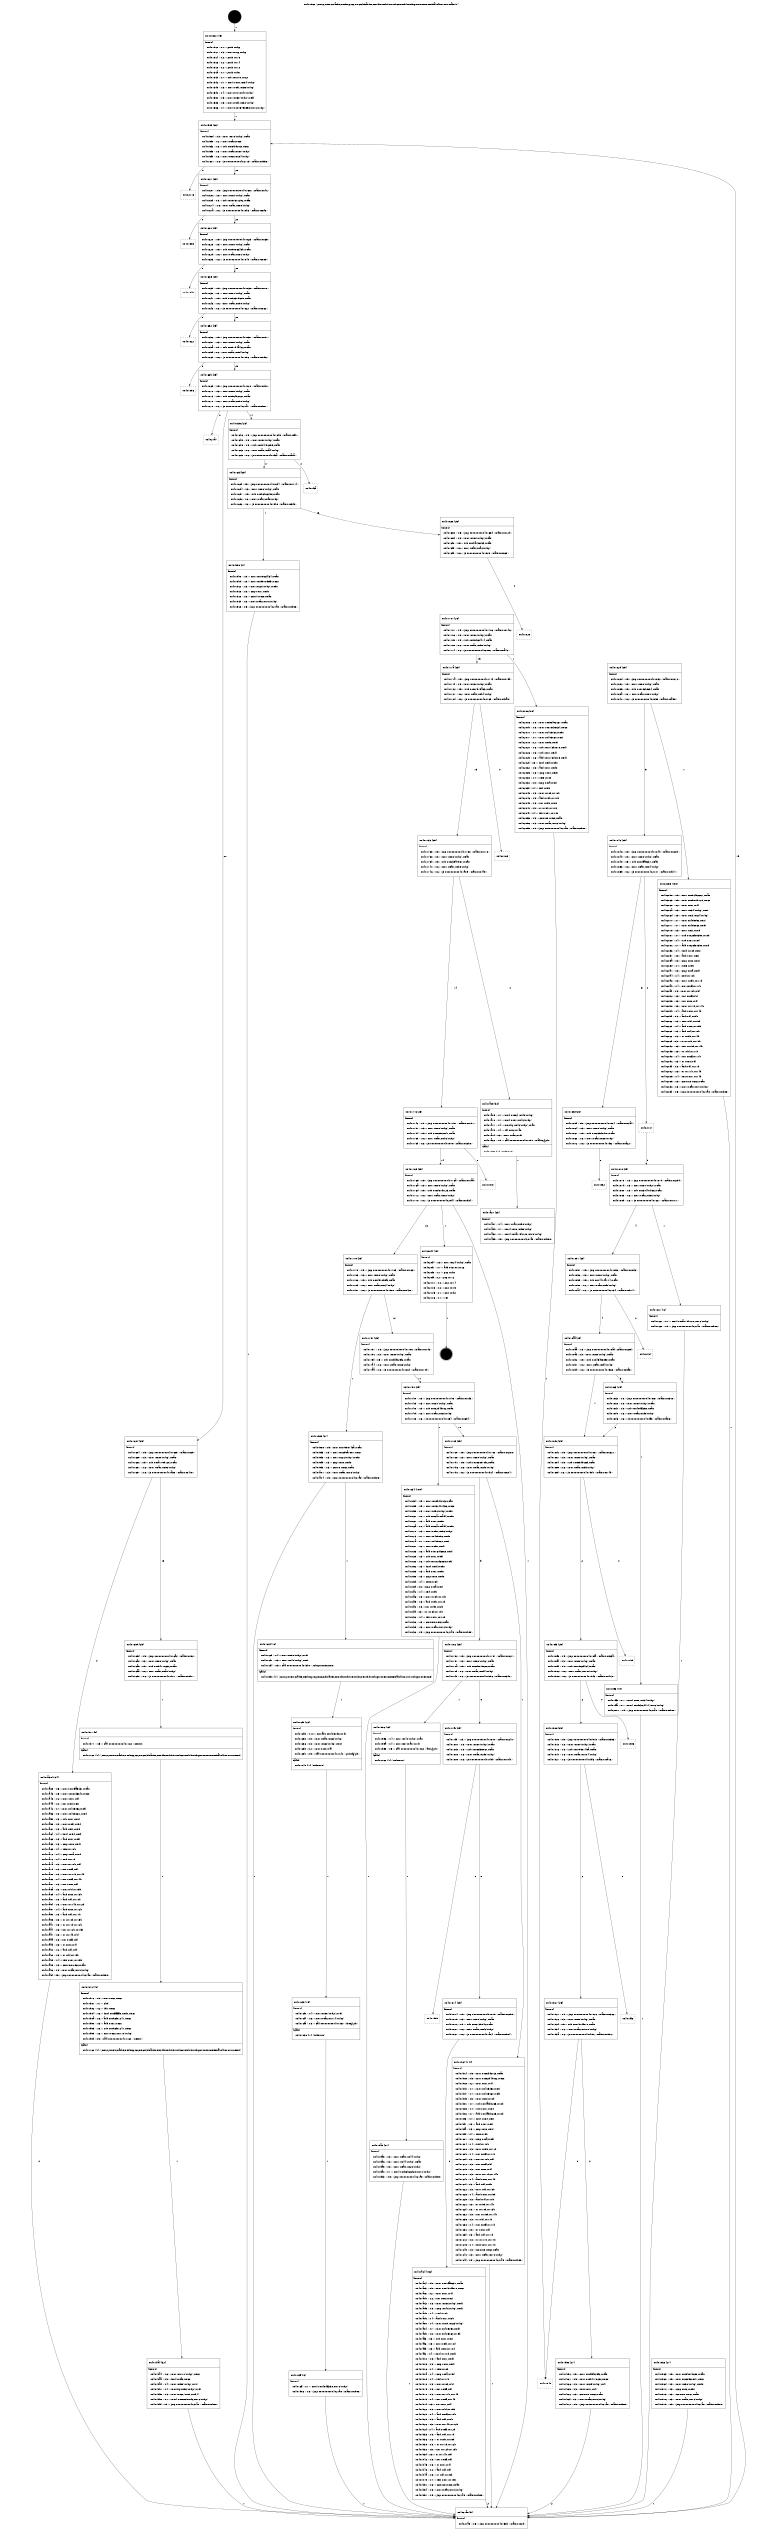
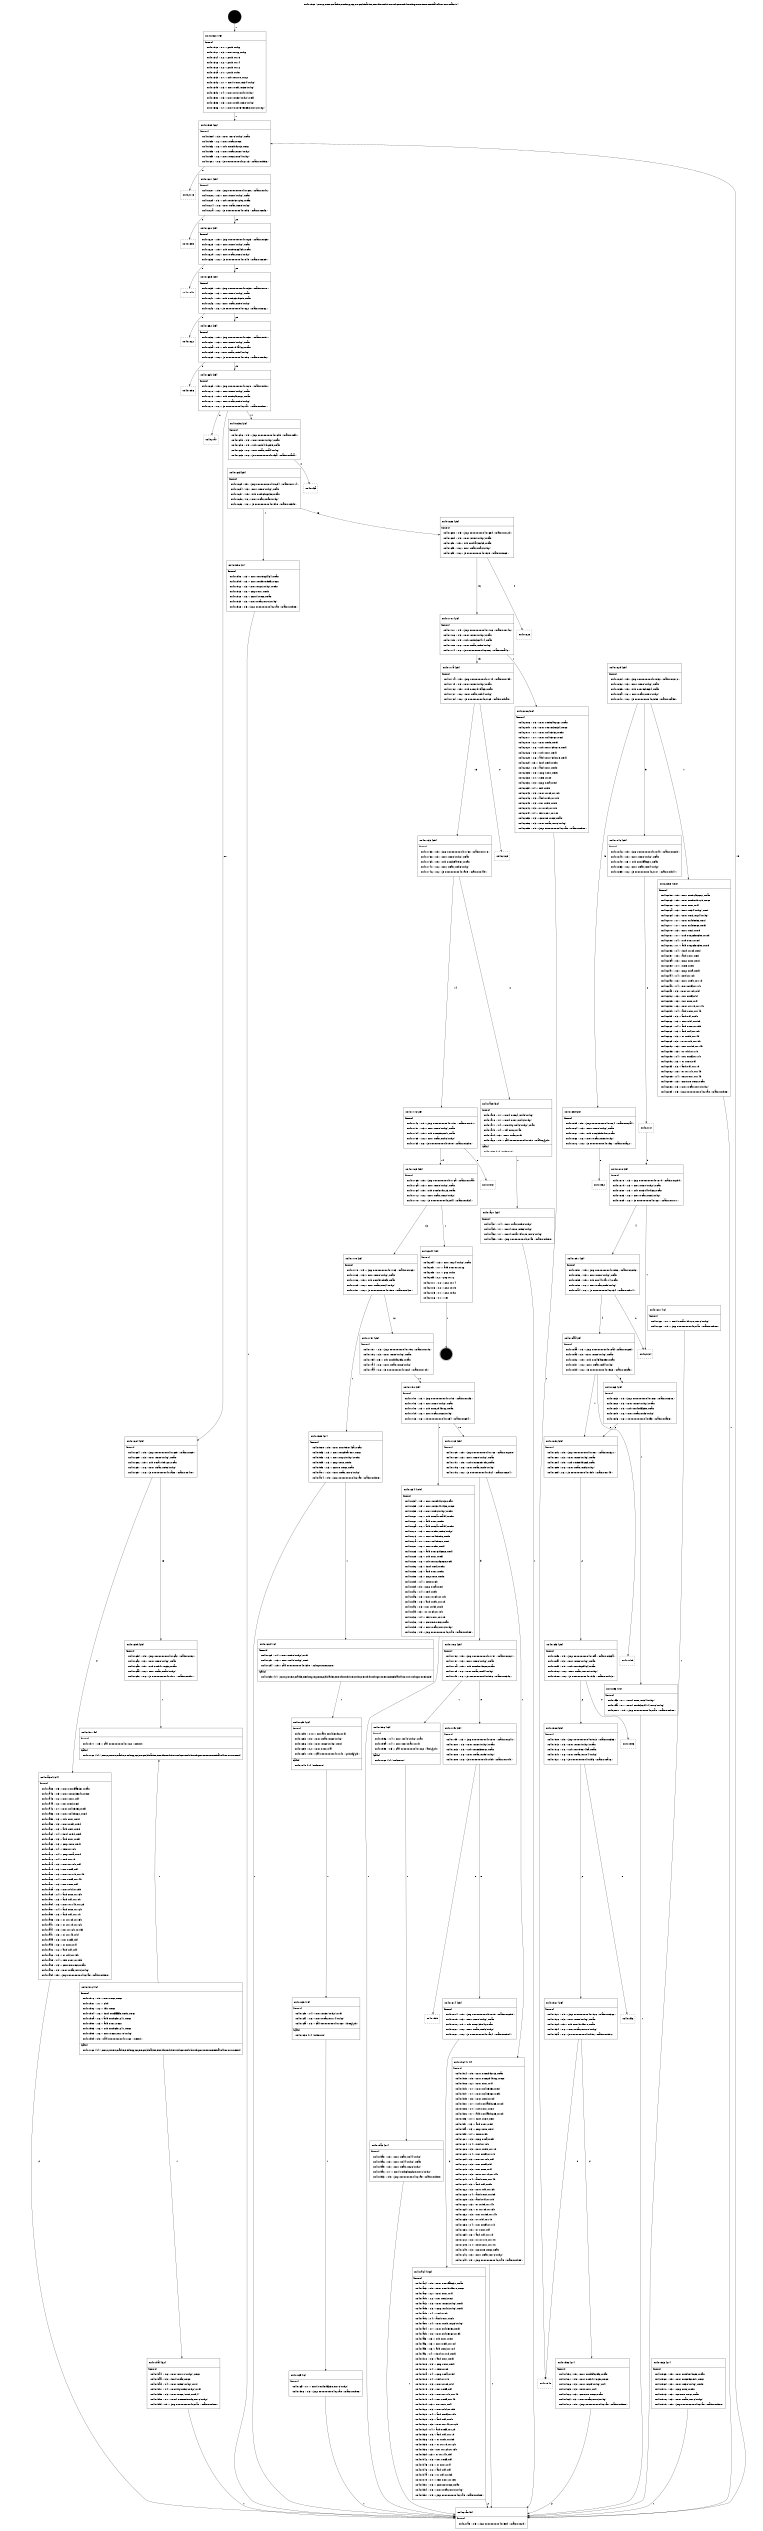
(235, 170) -> none
(264, 463) -> none
none -> (477, 585)
(622, 991) -> (597, 903)
(666, 1255) -> (646, 1277)
(600, 1567) -> (635, 1507)
(527, 1853) -> (533, 1875)
(161, 1871) -> (155, 1872)
